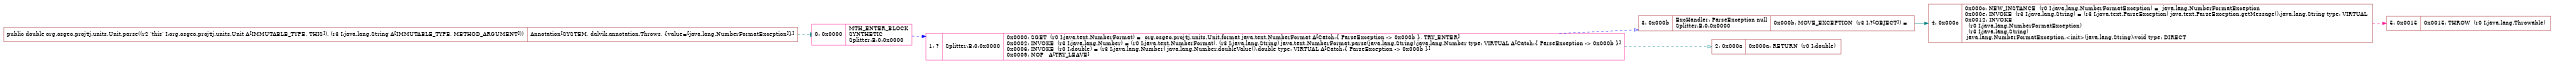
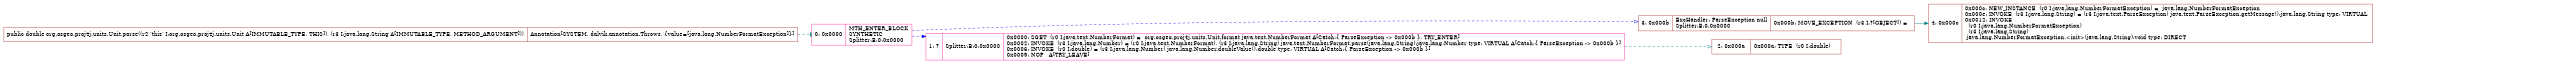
(2469, 23) -> none
(1597, 32) -> (1273, 22)
(1793, 46) -> (1793, 46)
